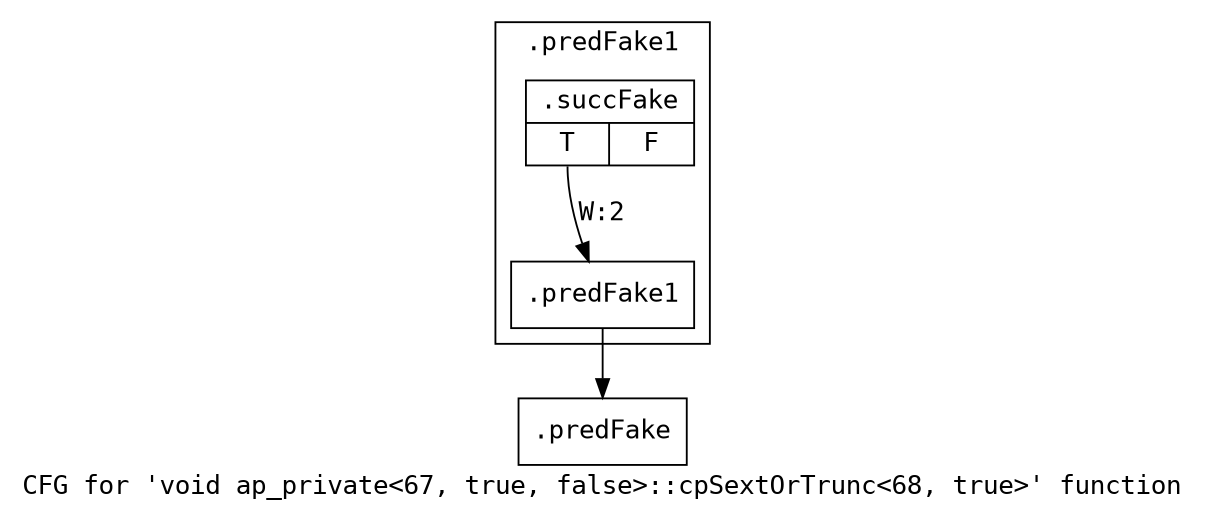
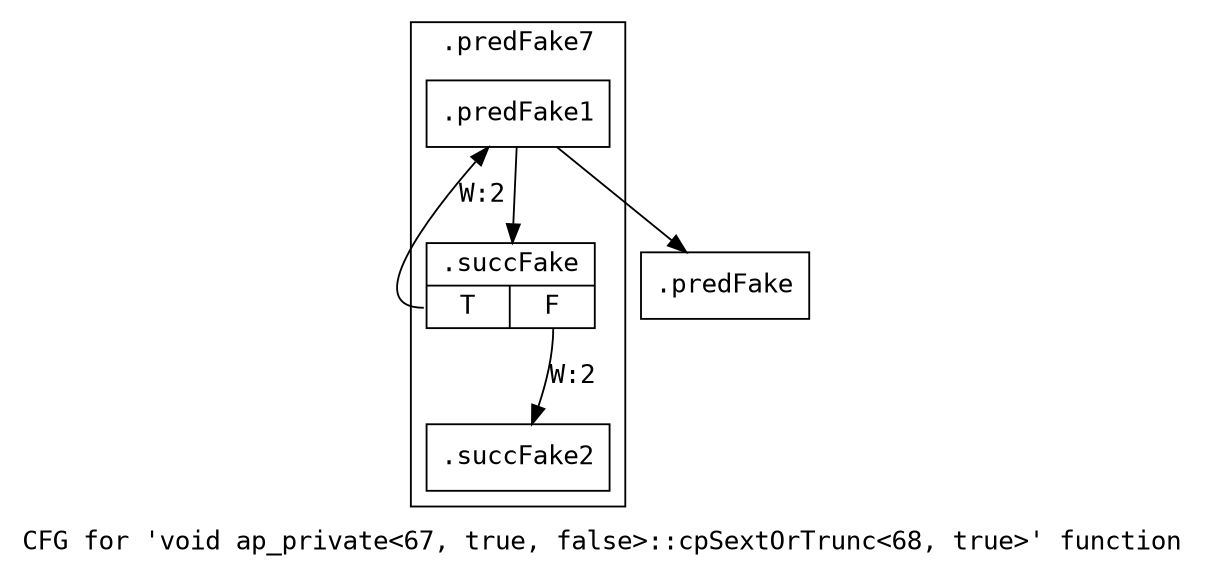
(603, 43) -> (518, 43)
none -> (515, 185)
none -> (518, 458)
